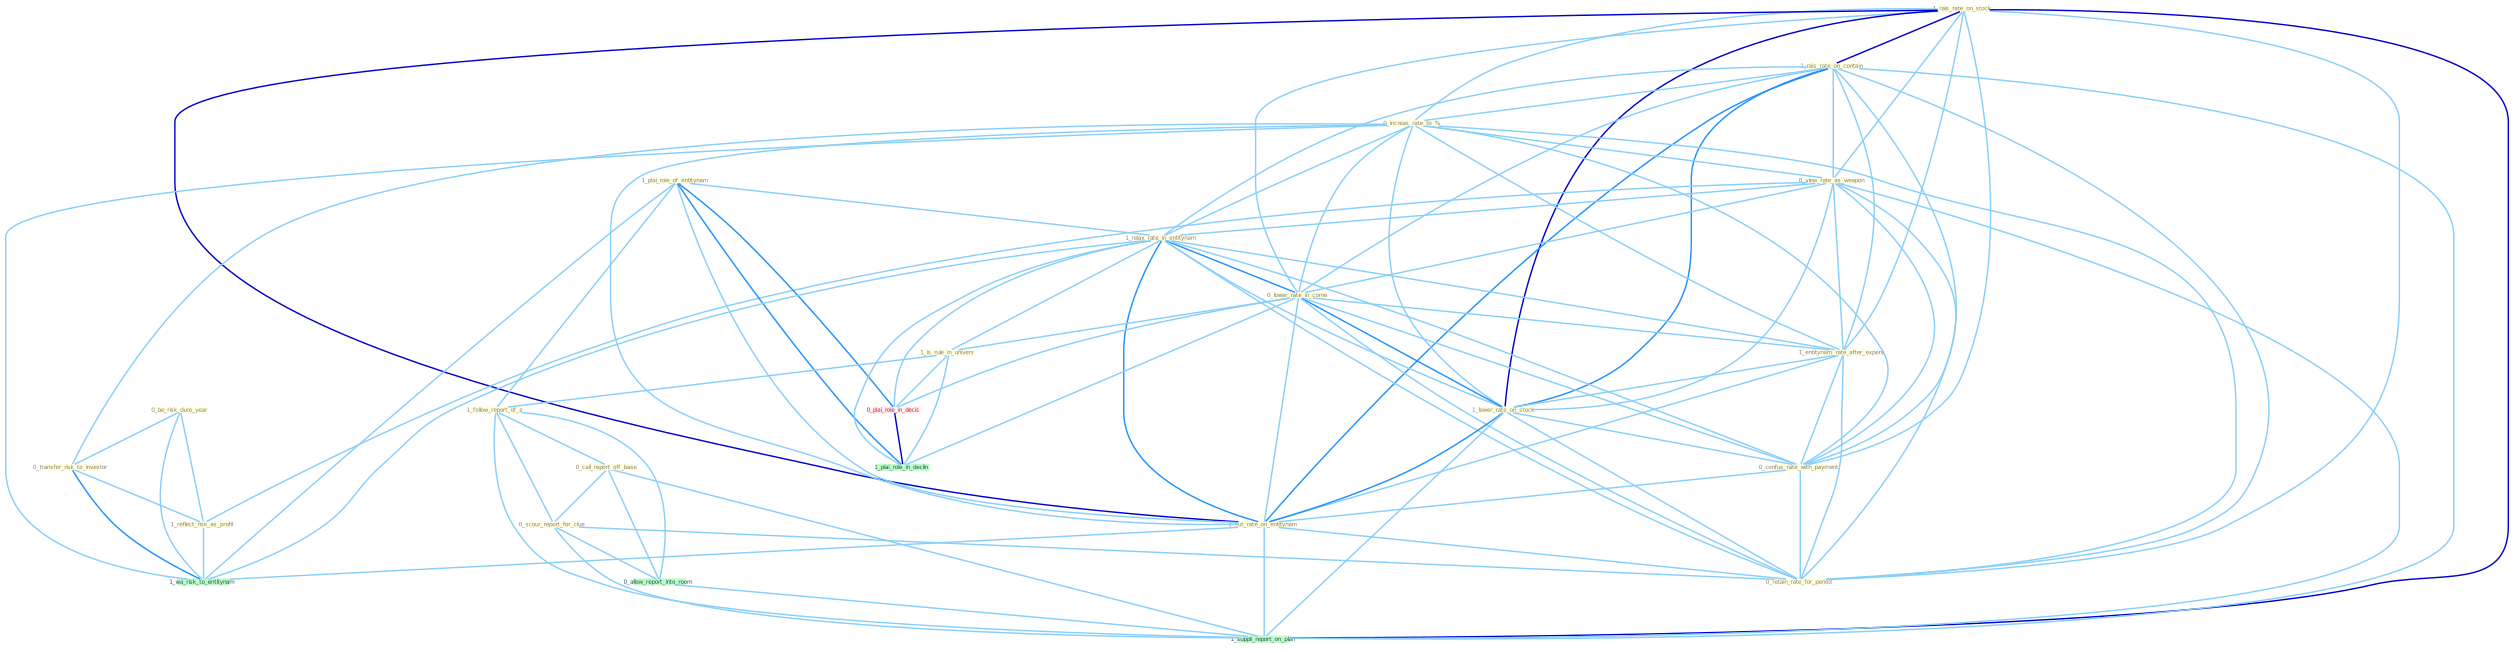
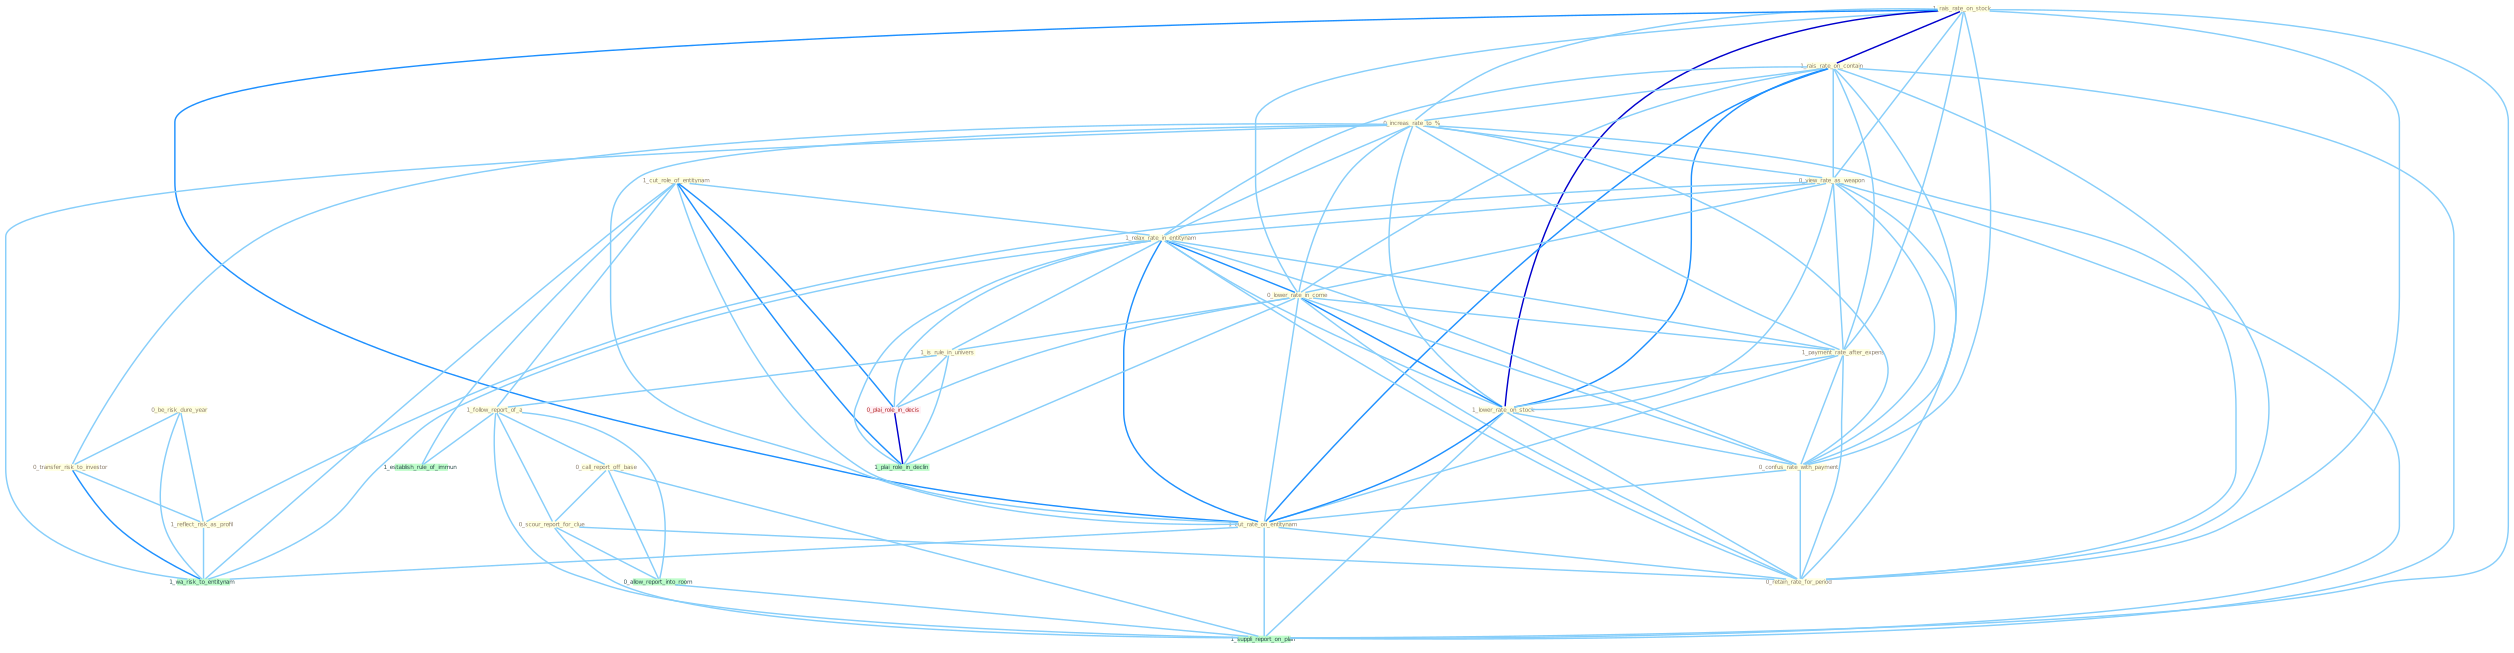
(445, 64) -> (445, 64)
(677, 181) -> (677, 181)
(1843, 353) -> (1843, 353)
none -> (421, 467)
(2391, 582) -> (2391, 582)
